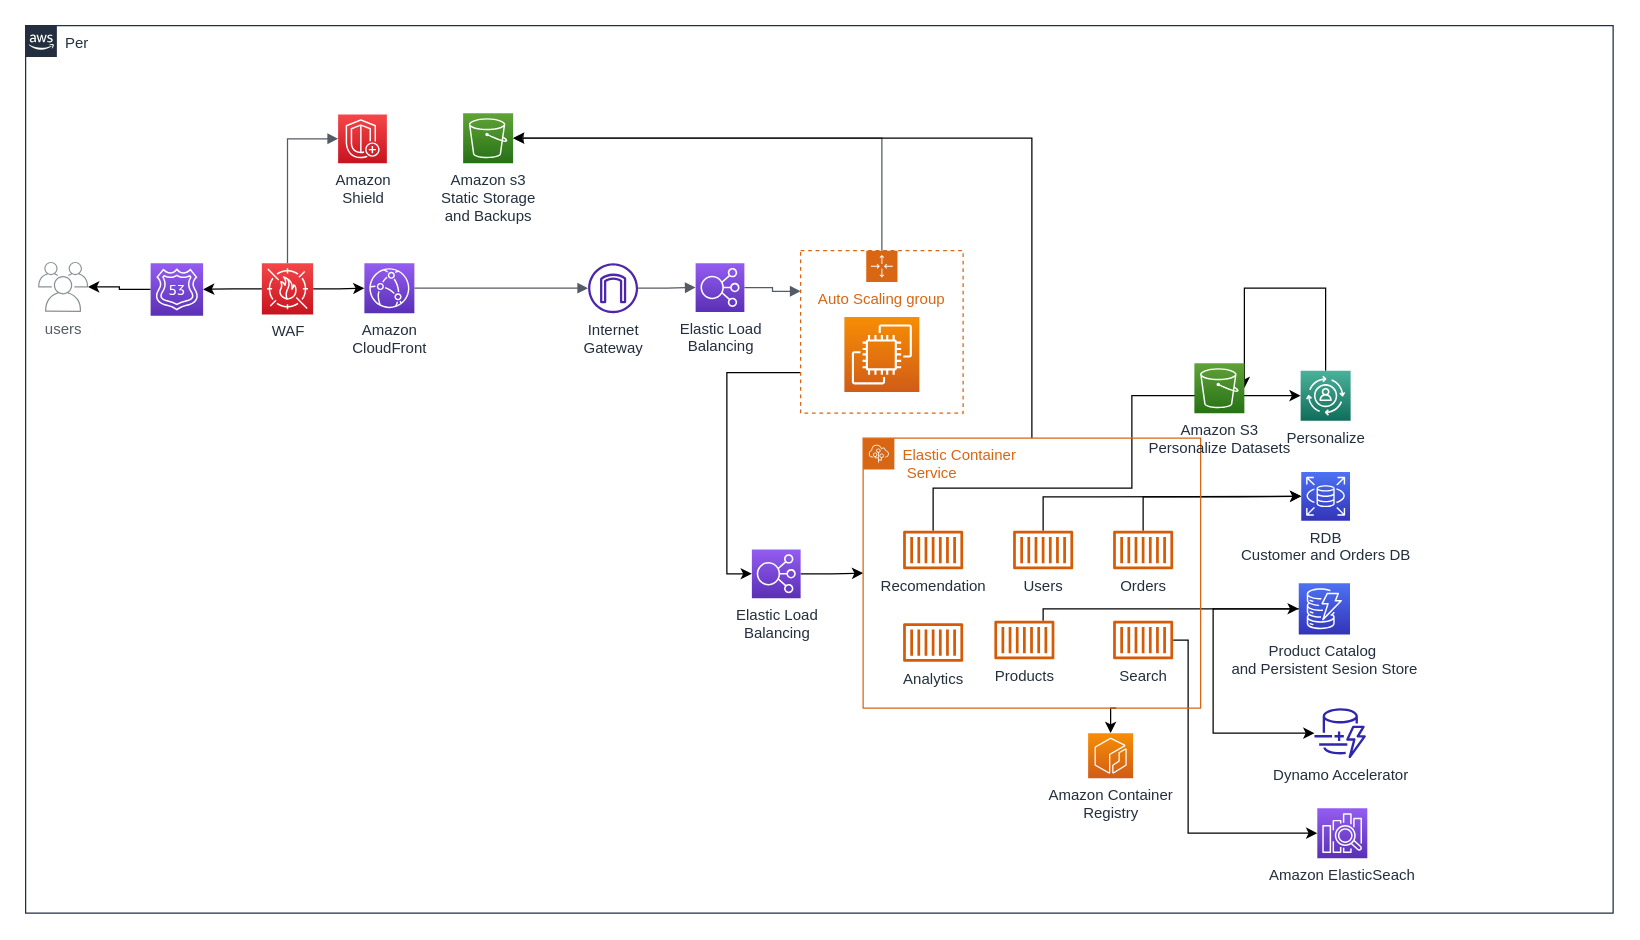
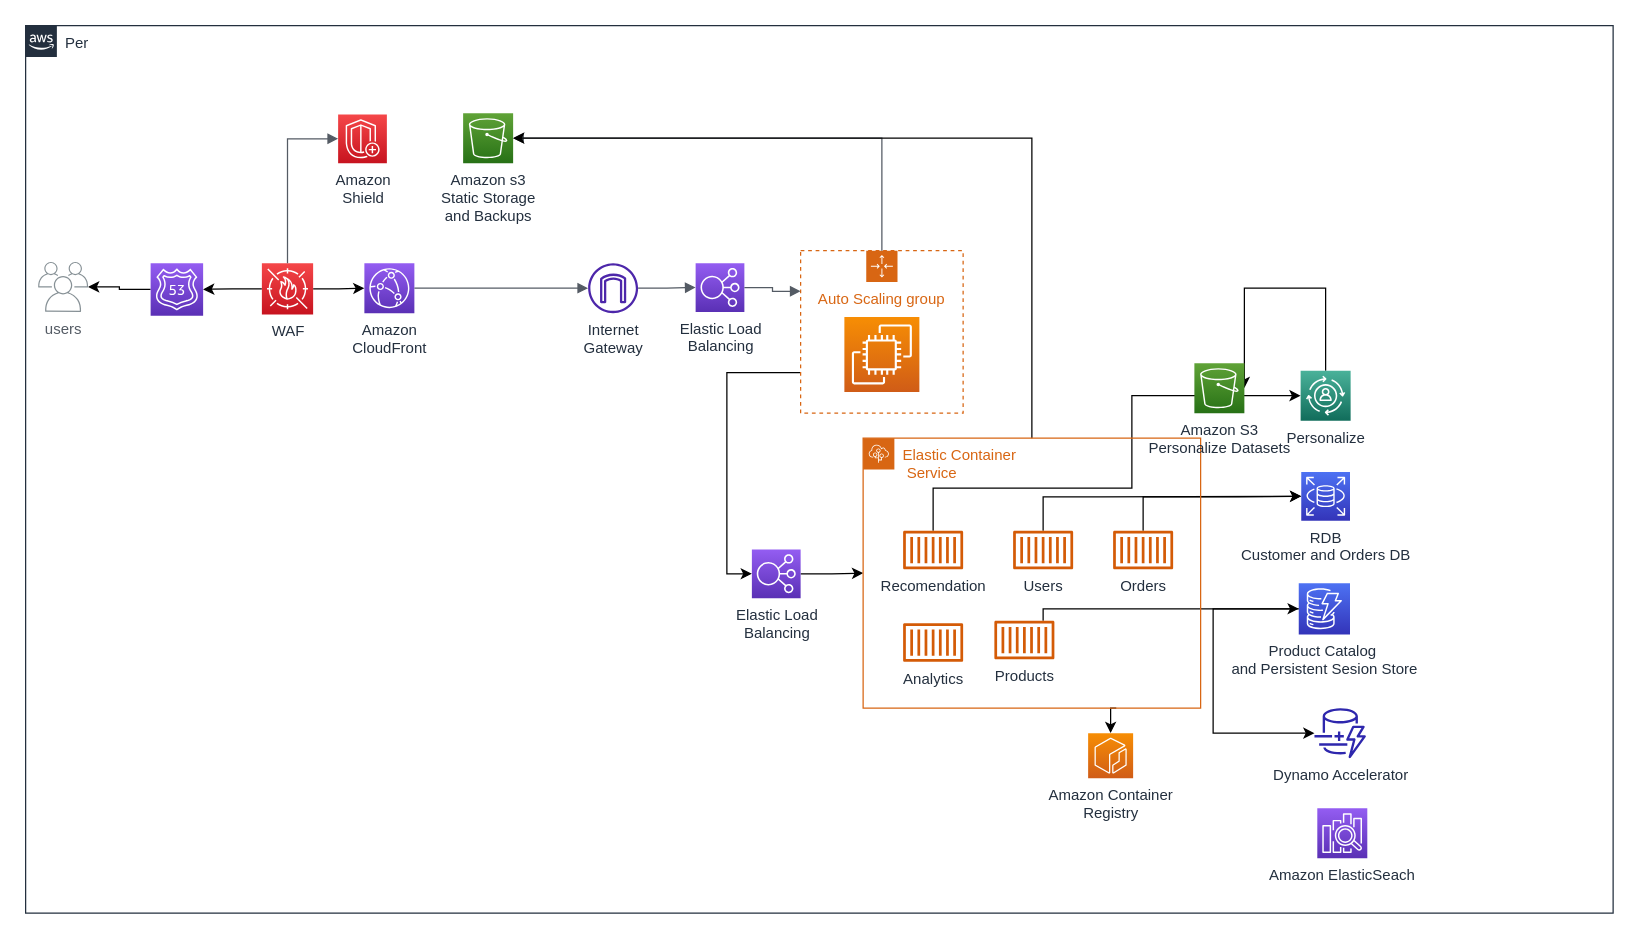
(1143, 640) -> none
(1188, 789) -> none
